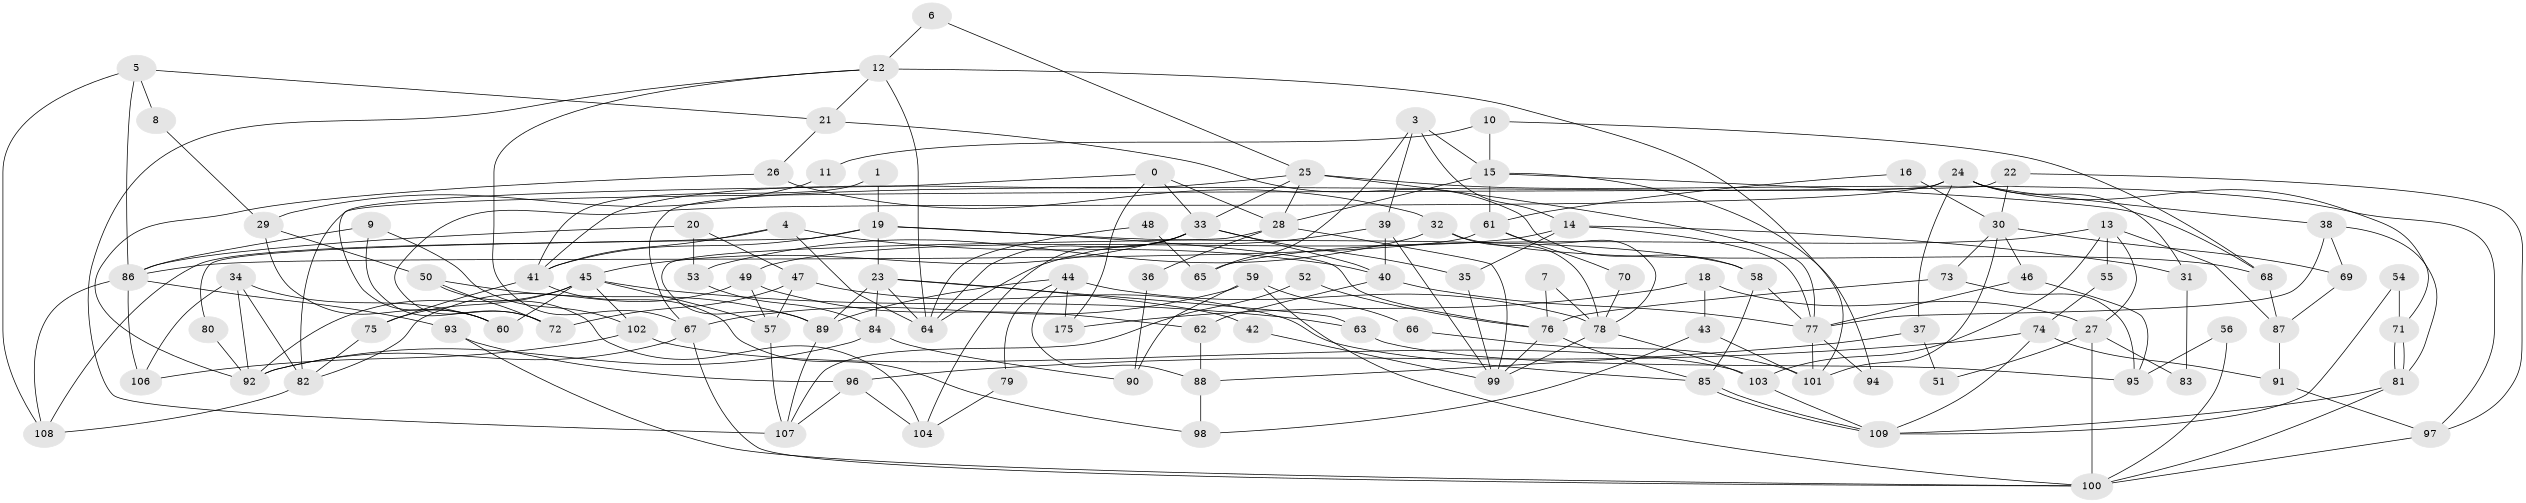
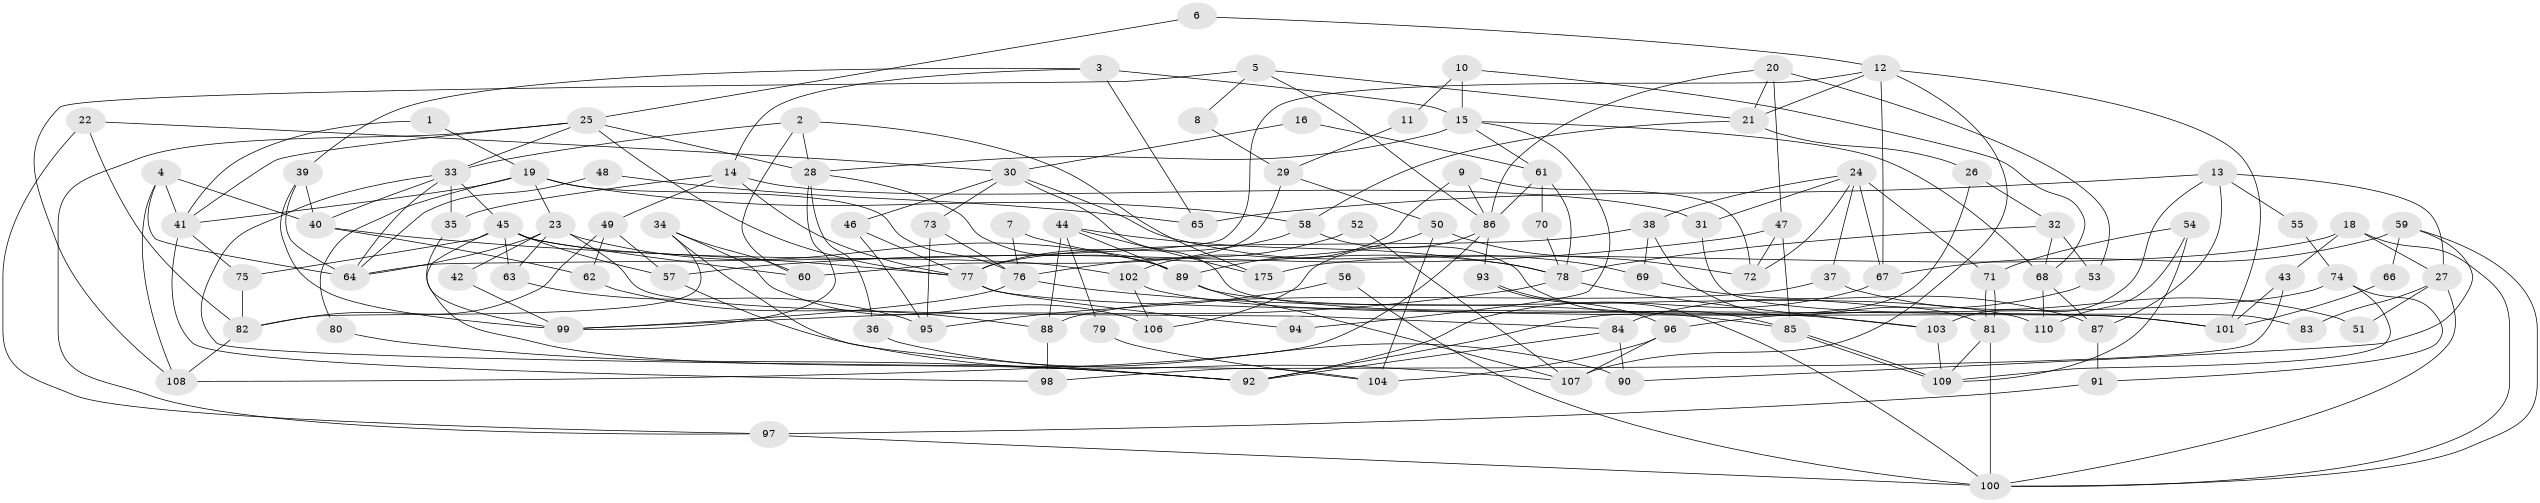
none -> (1761, 94)
(1155, 173) -> (800, 121)
none -> (2044, 330)
(1351, 479) -> (2396, 456)
